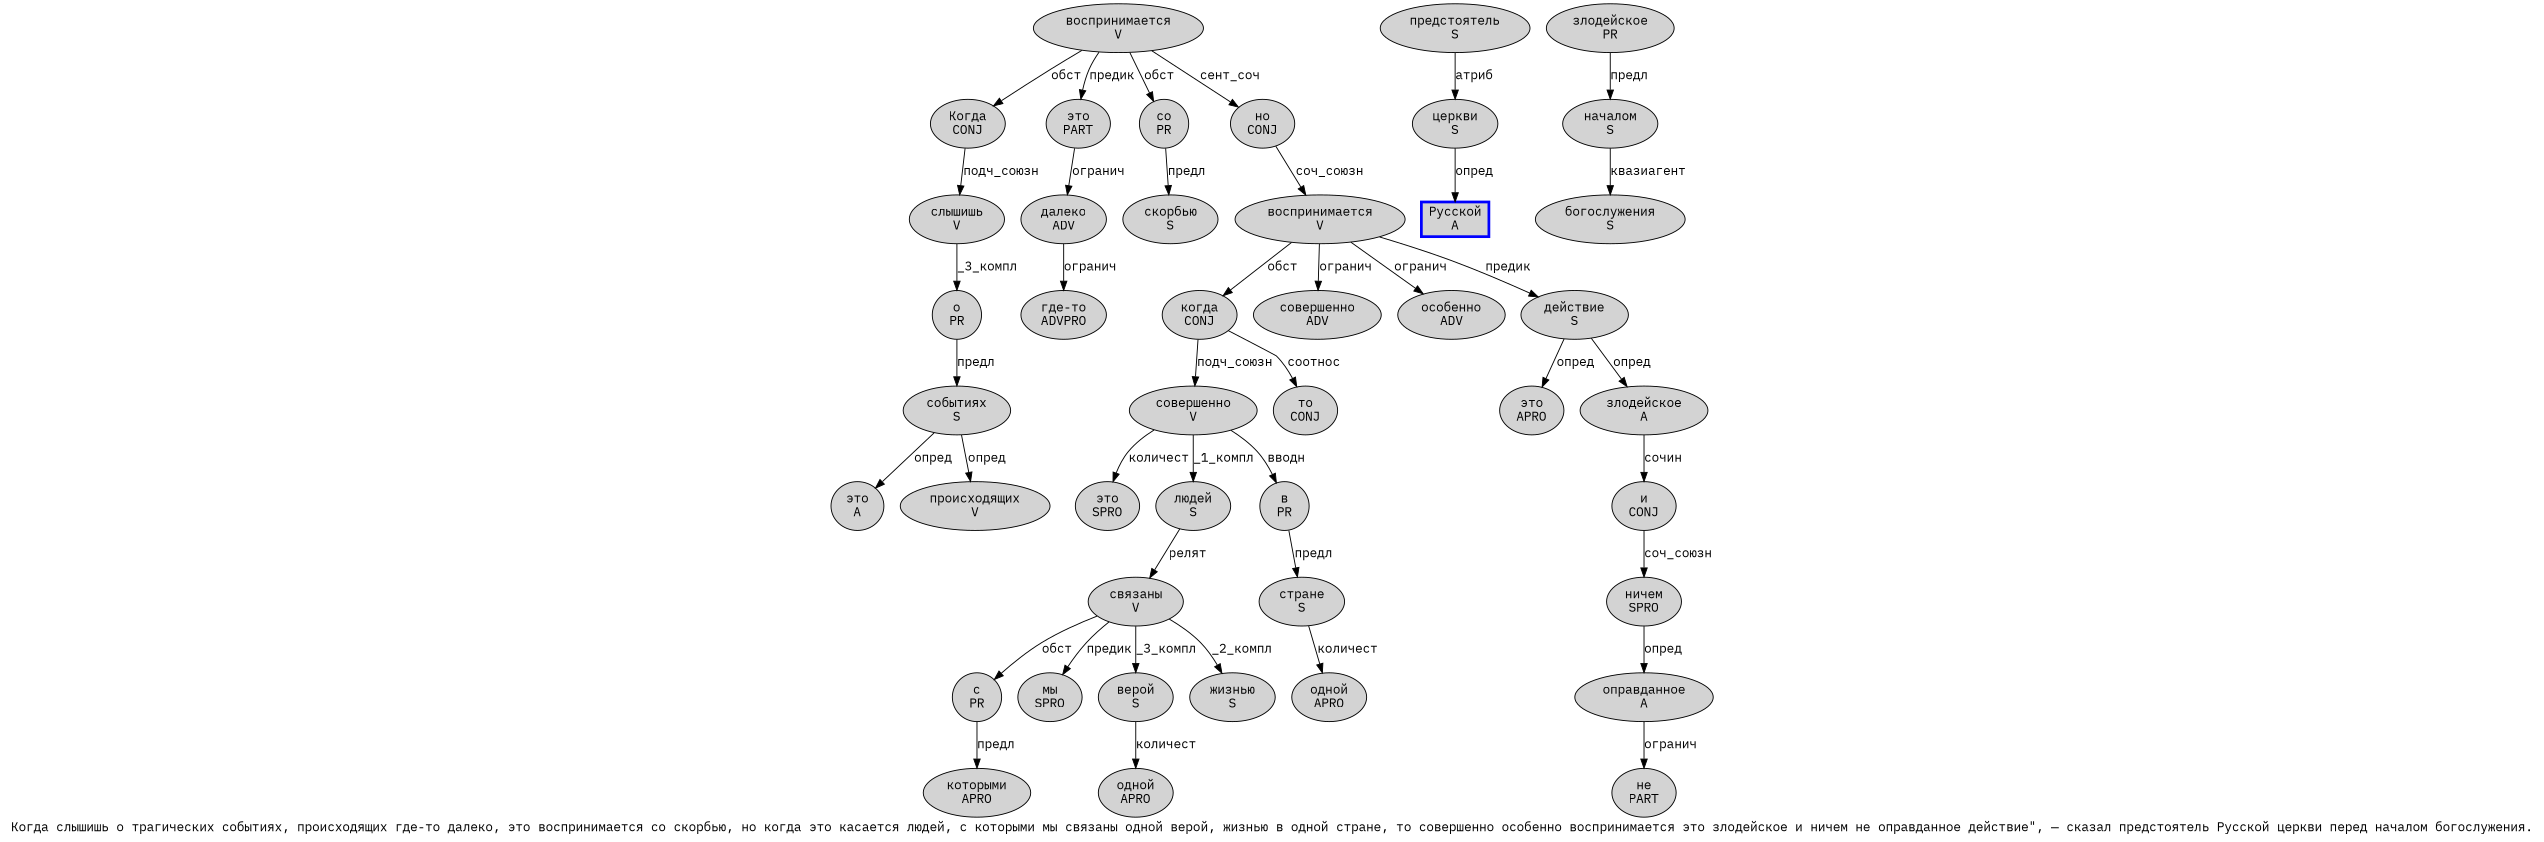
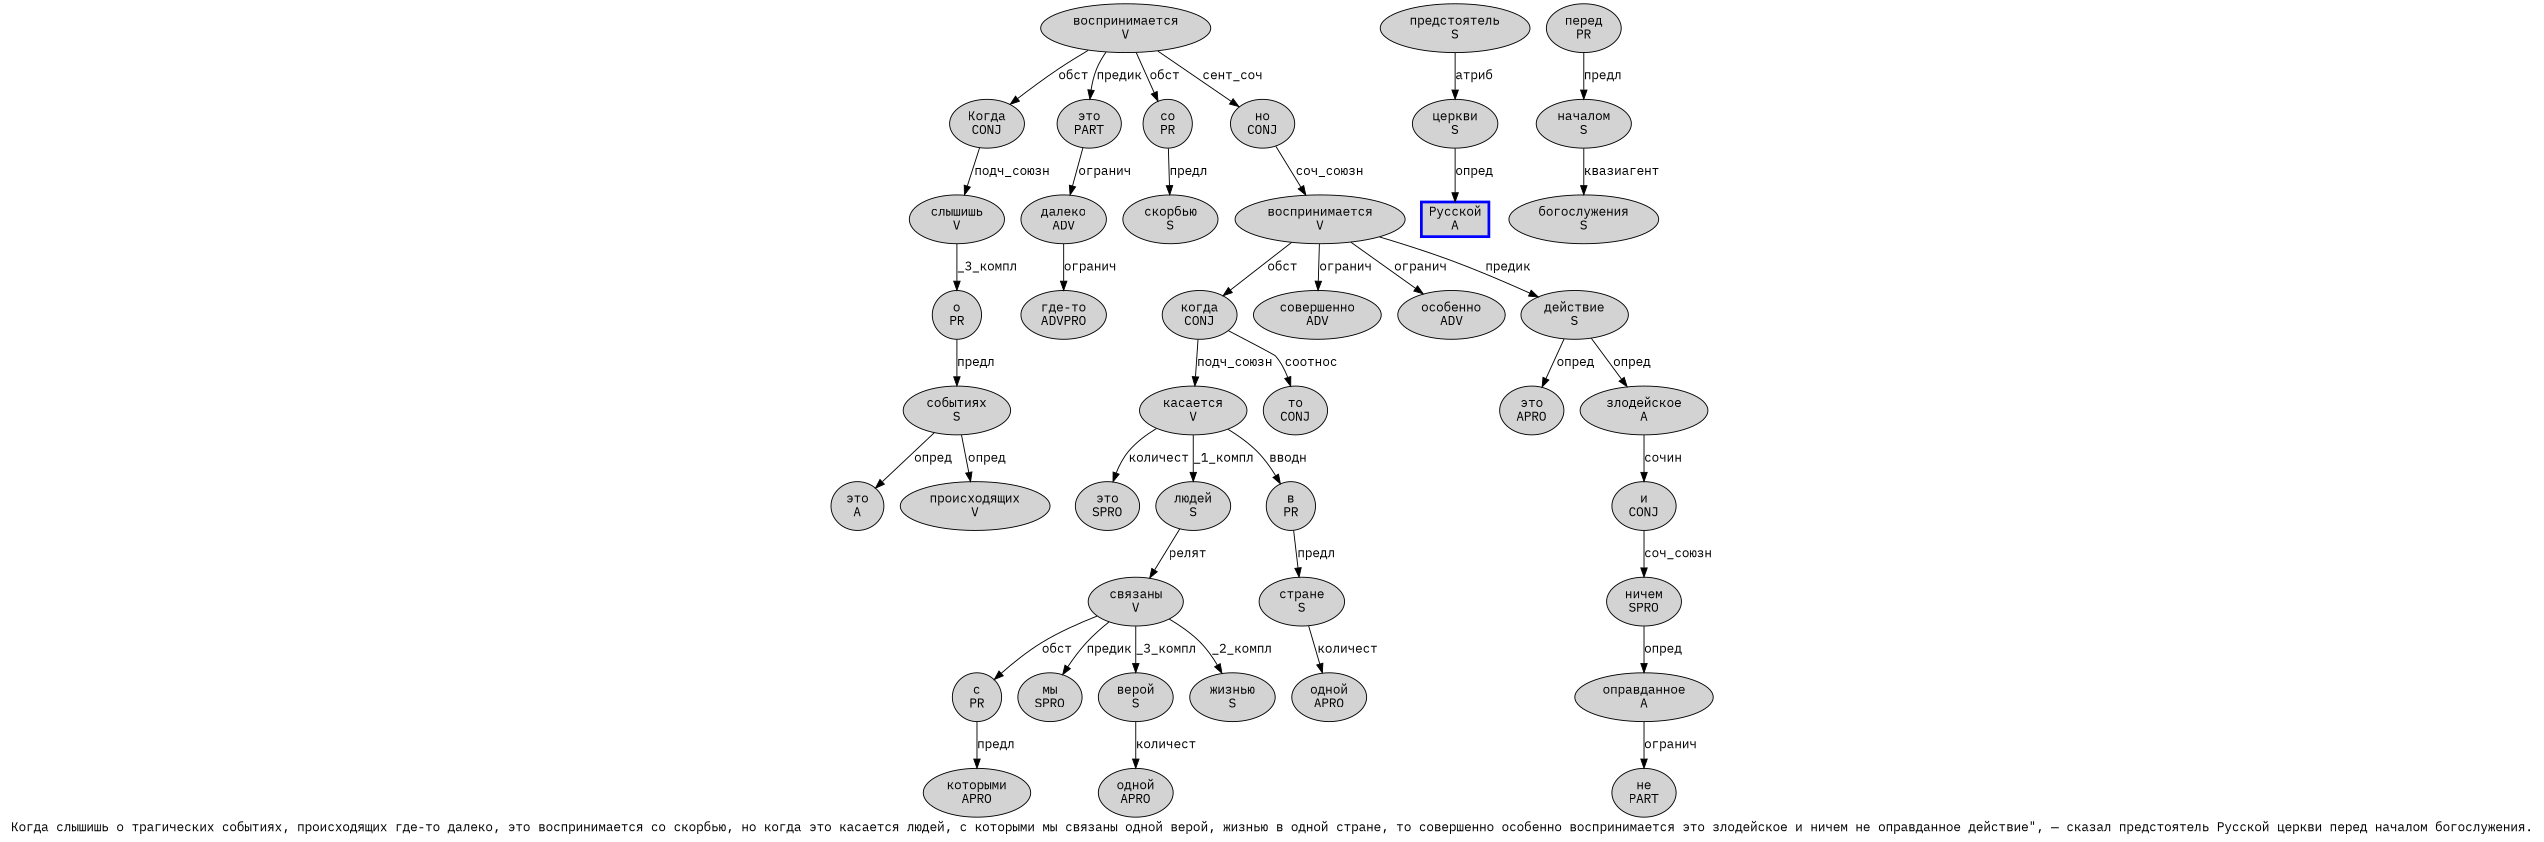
(1610, 28) -> (1584, 28)
(1193, 410) -> (1193, 410)
